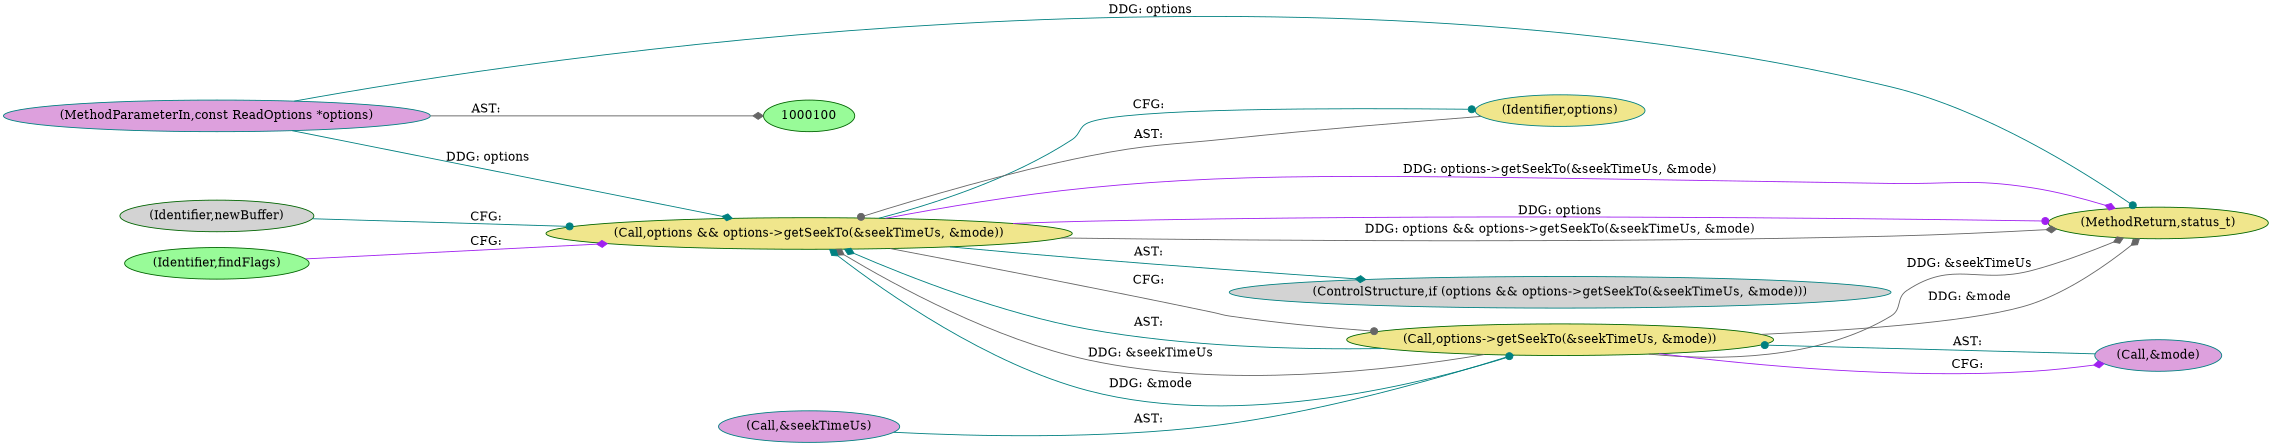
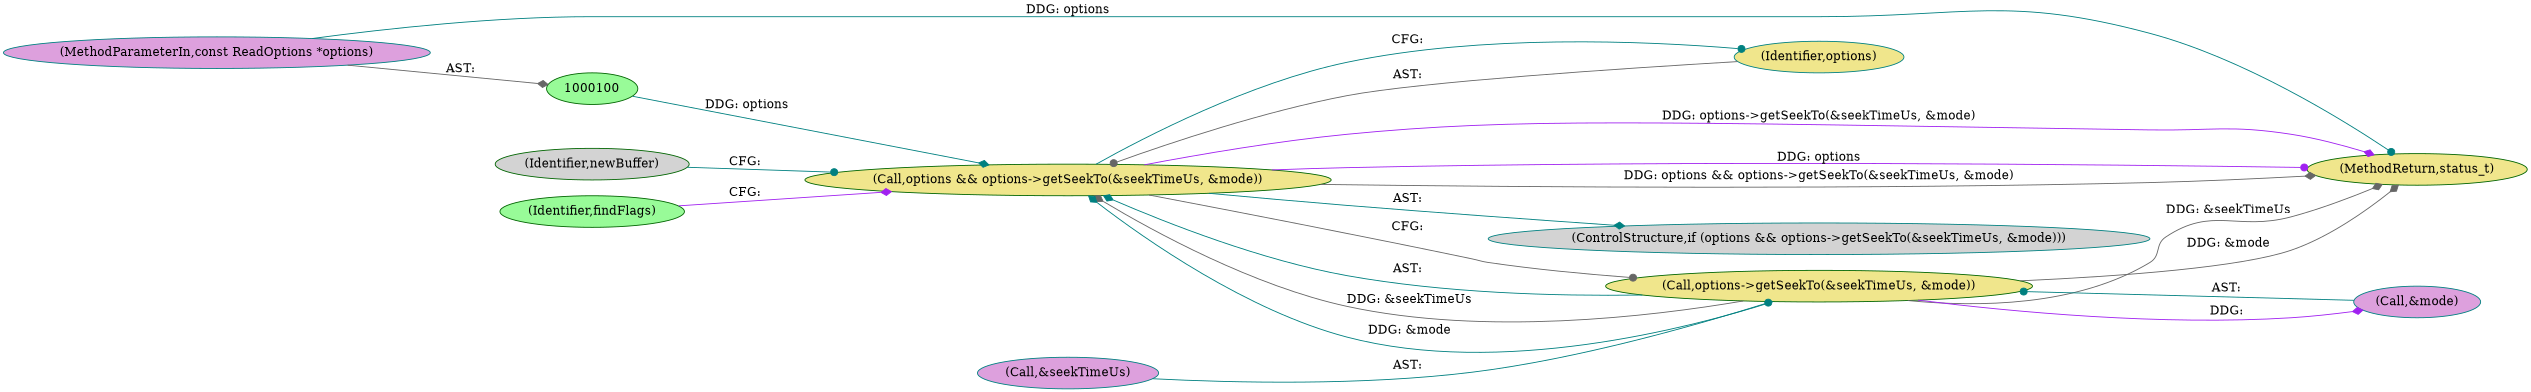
(507, 173) -> (806, 130)
(1970, 365) -> (2229, 311)
